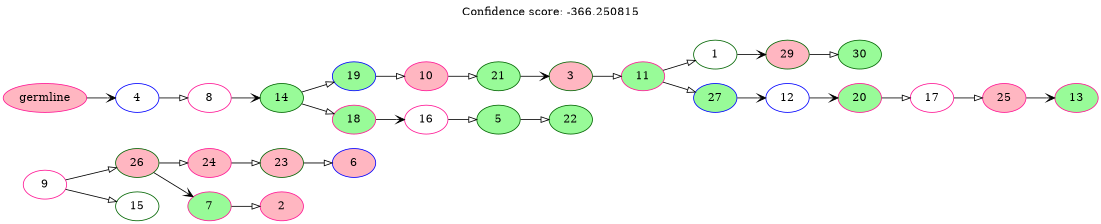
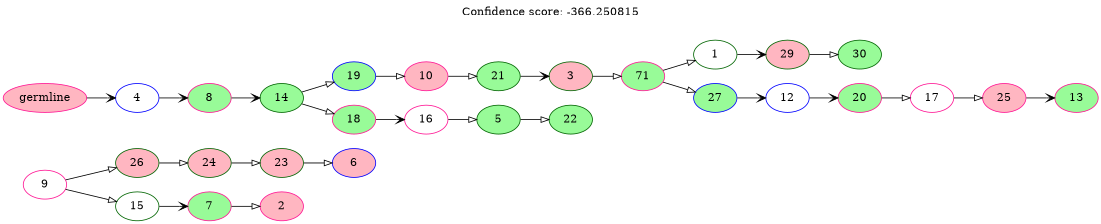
(643, 76) -> (643, 76)
(169, 98) -> (169, 98)
(210, 98) -> (210, 98)
(210, 163) -> (210, 163)
(170, 183) -> (169, 206)
